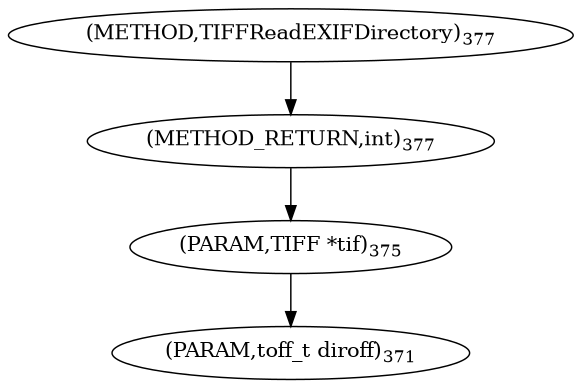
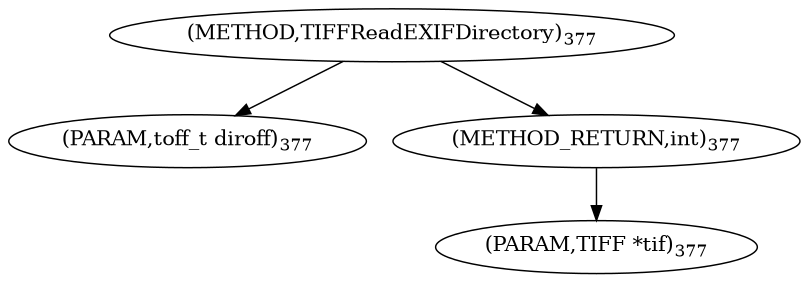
(386, 245) -> (691, 245)
(291, 293) -> (296, 85)
(400, 351) -> (296, 139)
